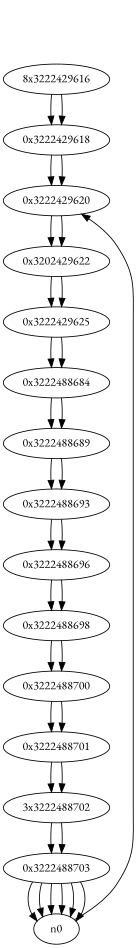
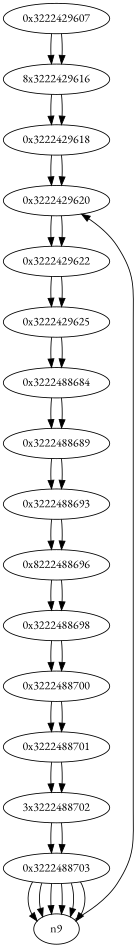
none -> (57, 19)
(57, 261) -> (57, 261)
(57, 565) -> (57, 565)
(57, 929) -> (57, 929)
